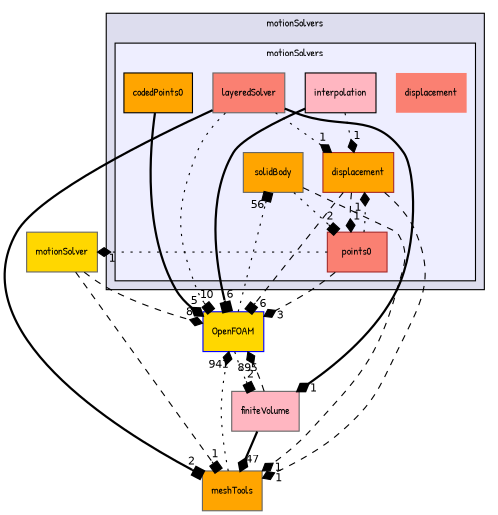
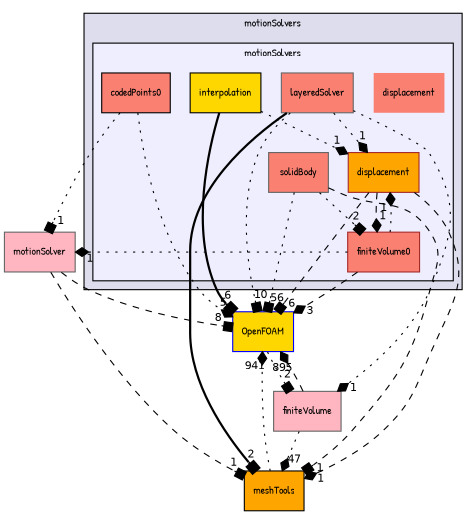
(158, 93) -> (136, 93)
(341, 93) -> (226, 93)
(273, 172) -> (298, 172)
none -> (77, 176)
(413, 211) -> (445, 248)
(153, 215) -> (162, 220)
(62, 252) -> (40, 252)
(357, 252) -> (384, 252)
(251, 260) -> (283, 244)
(135, 301) -> (138, 308)
(386, 324) -> (419, 328)
(251, 445) -> (293, 445)
(232, 491) -> (274, 491)
